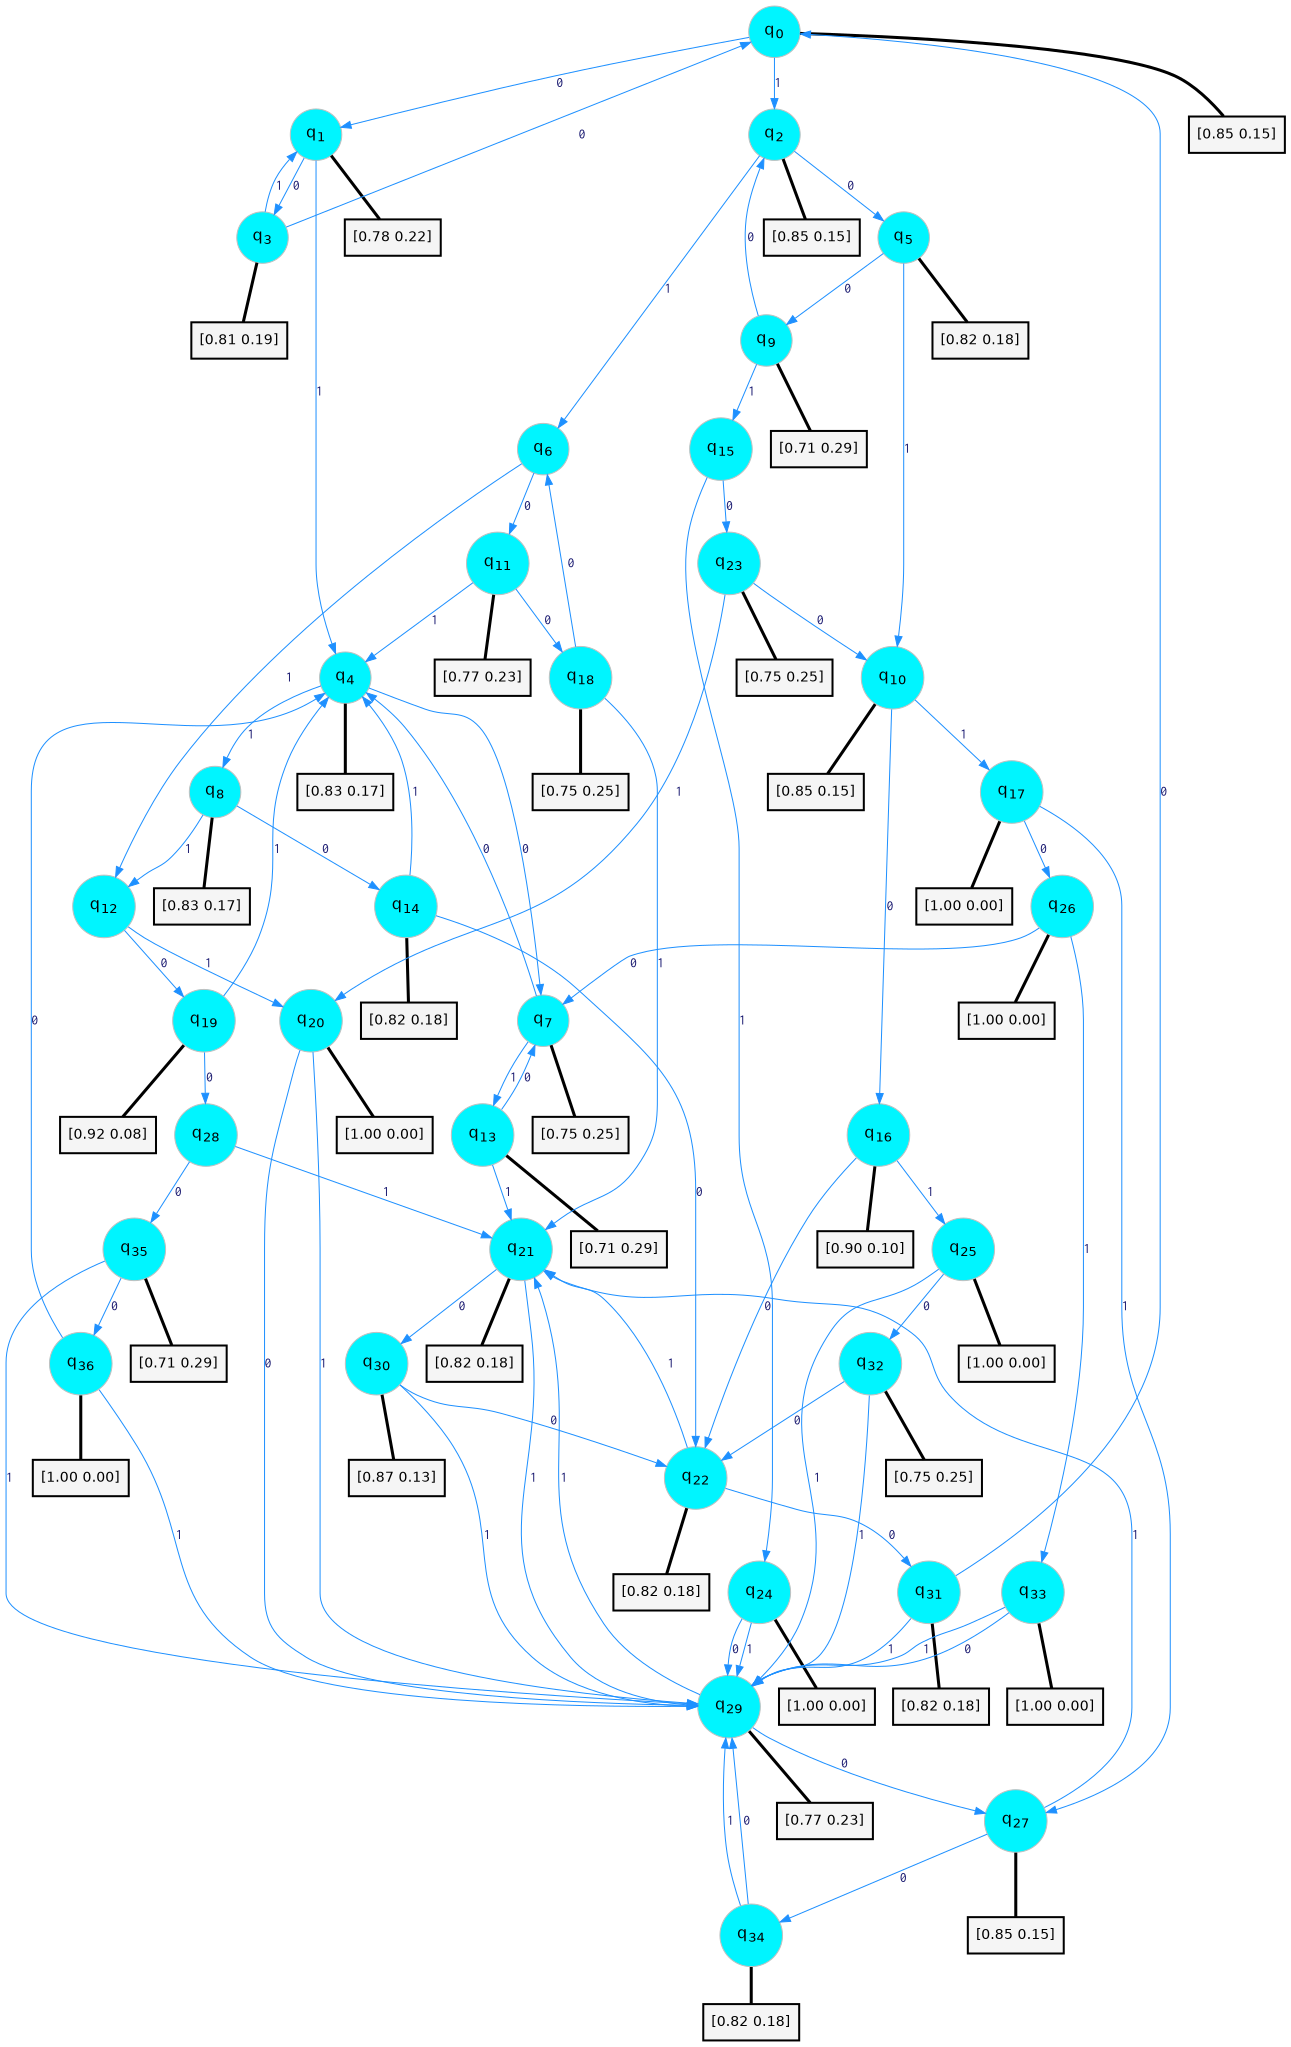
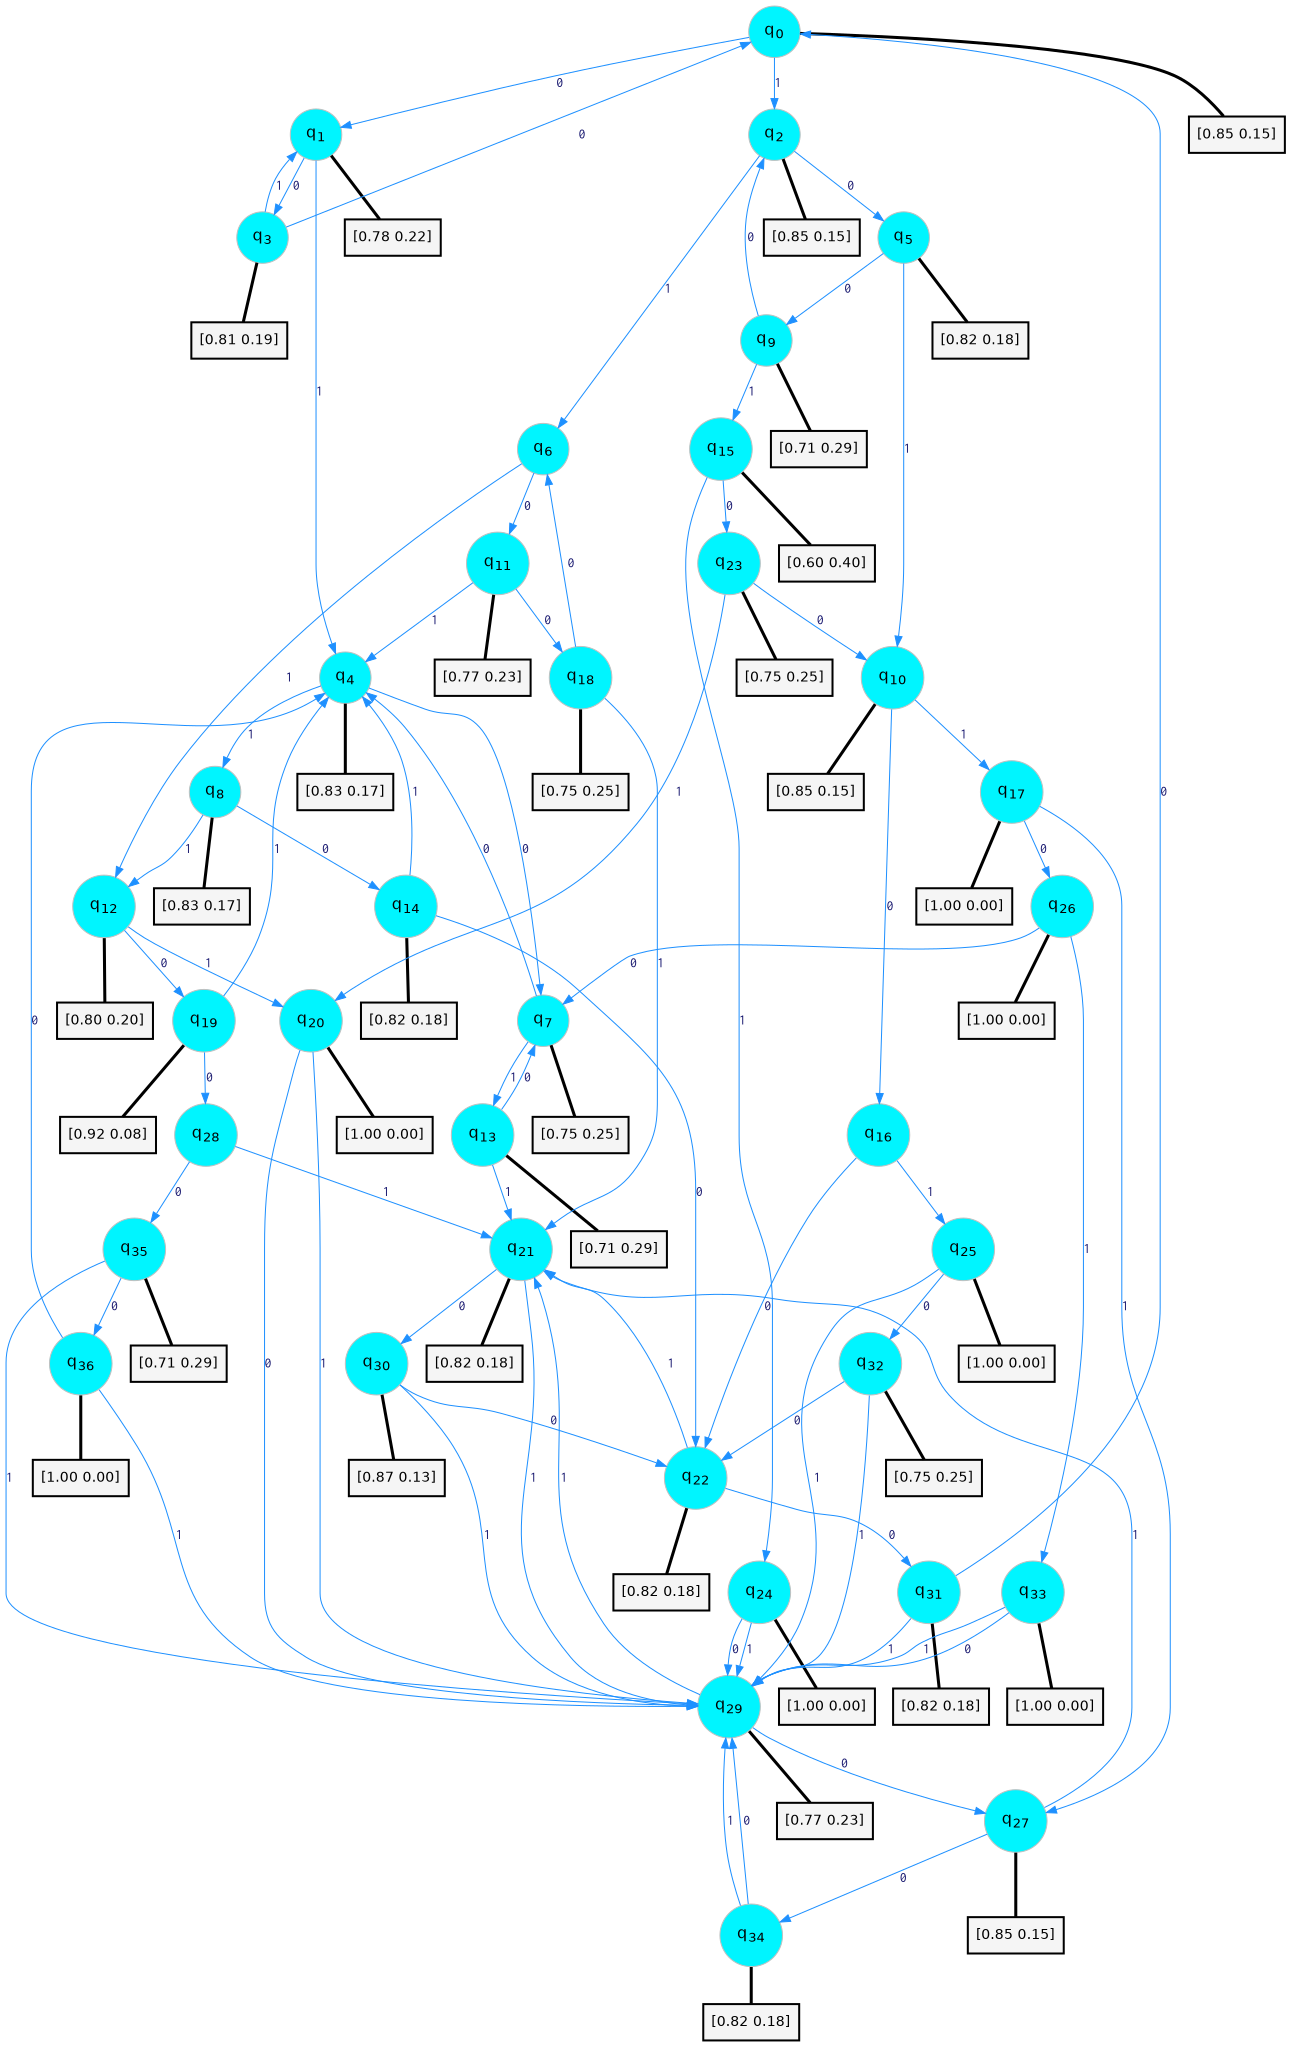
none -> (827, 563)
none -> (105, 1021)
(865, 1249) -> none
